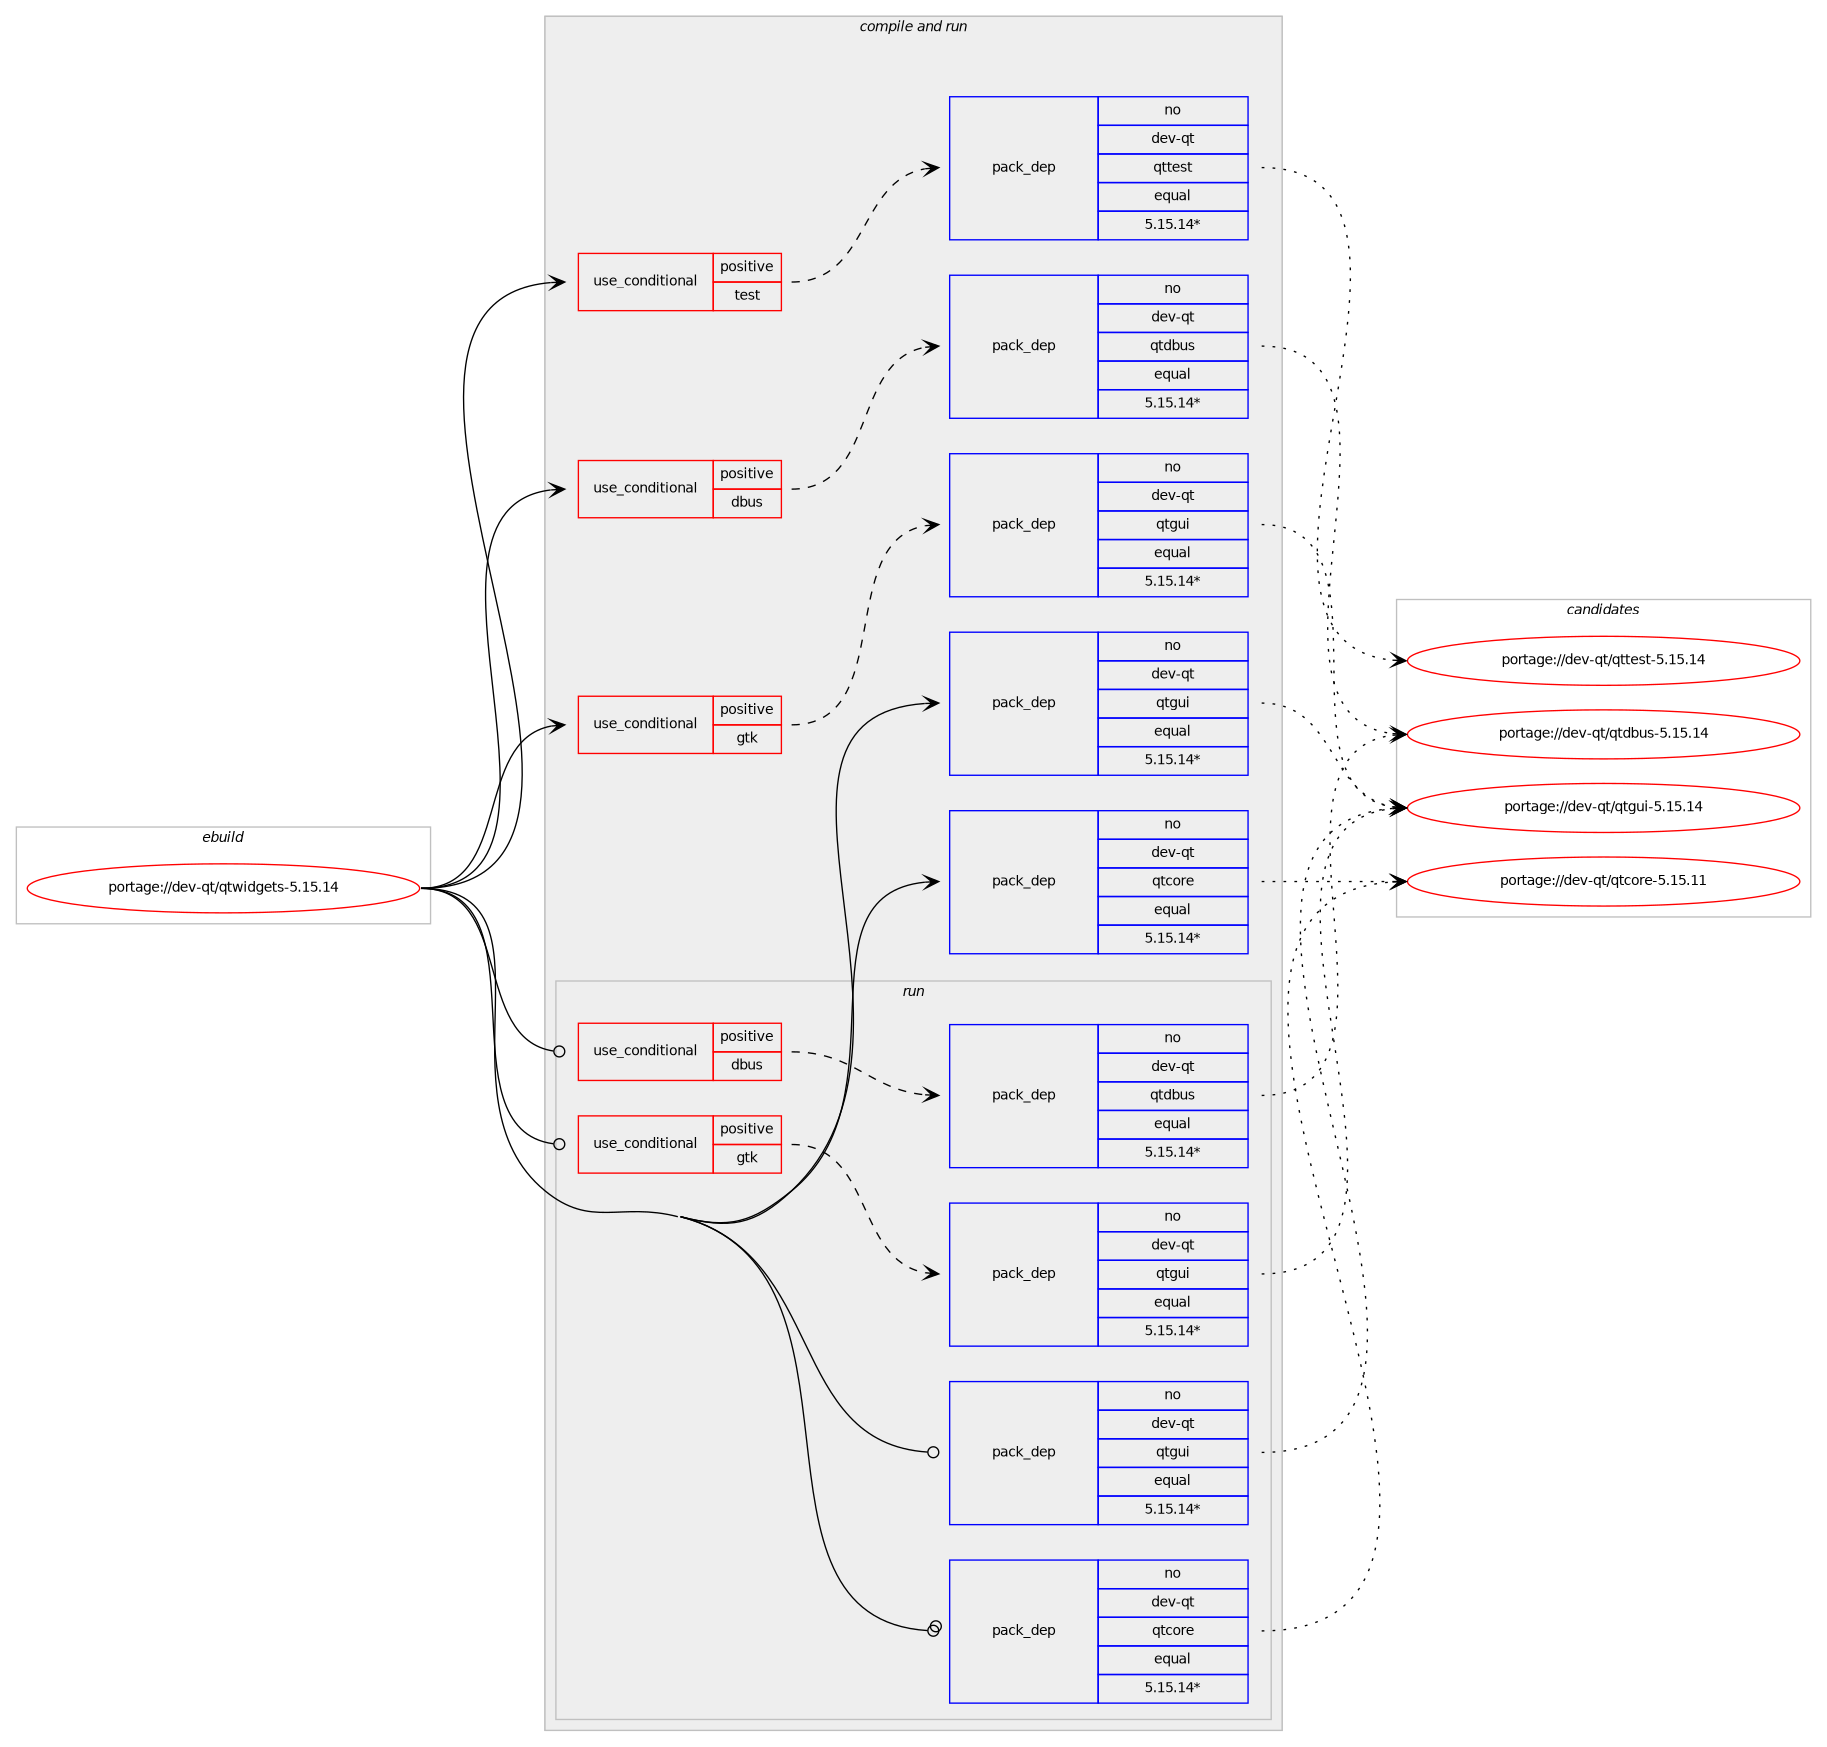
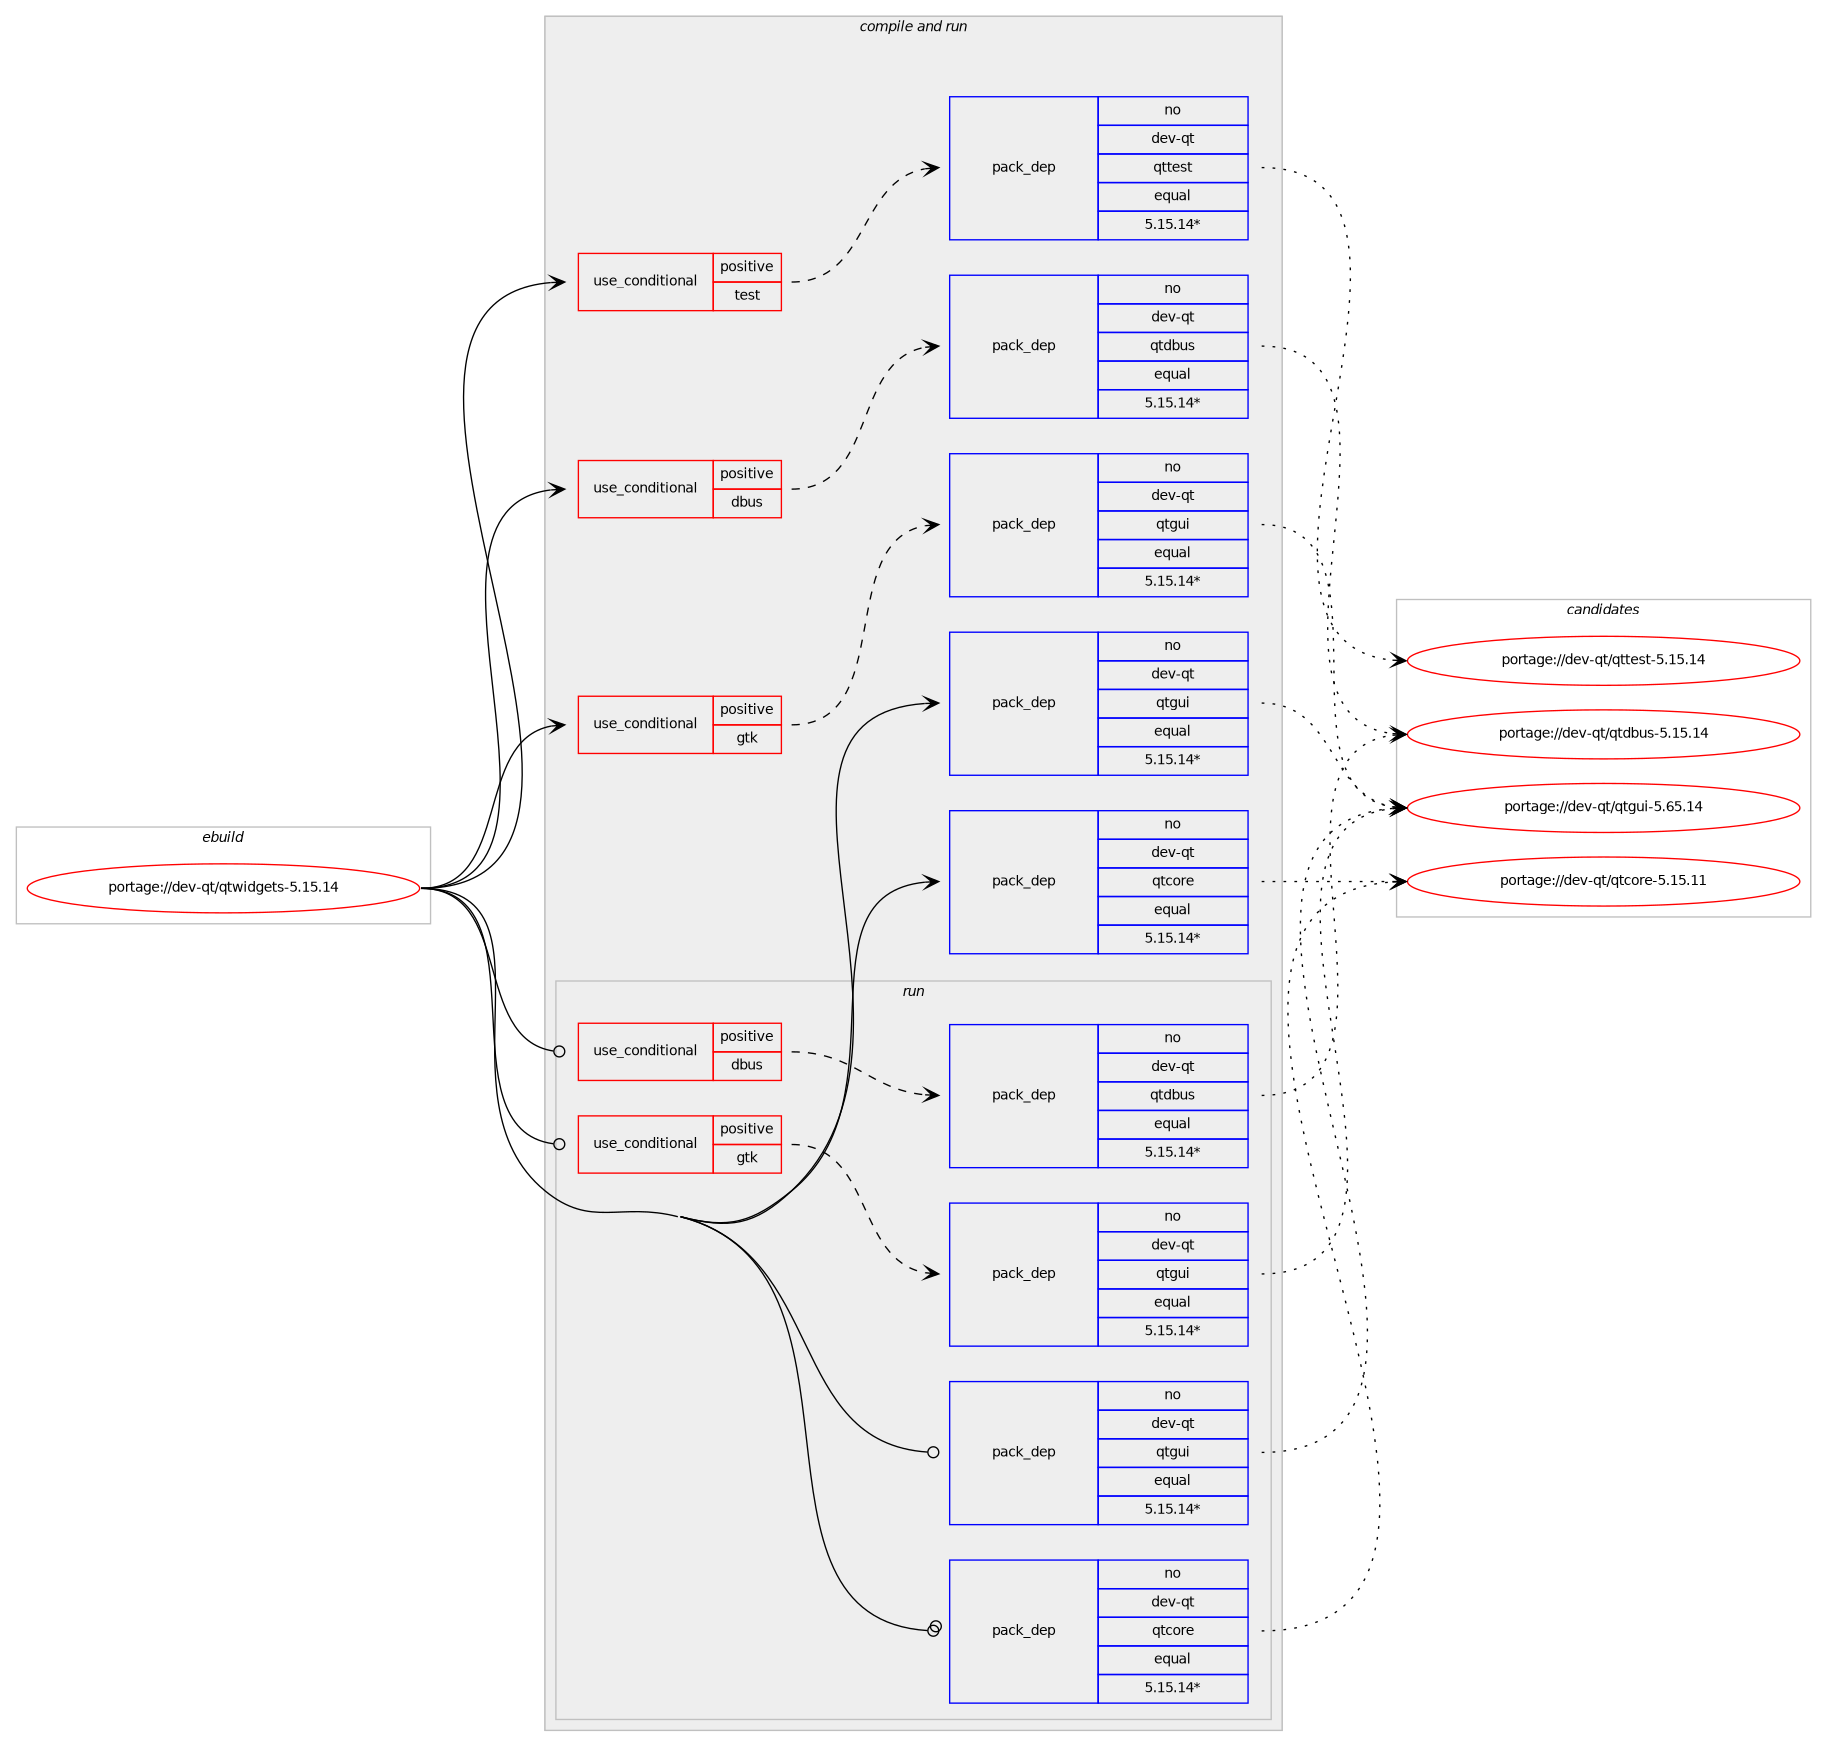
(1604, 808) -> (1604, 808)
